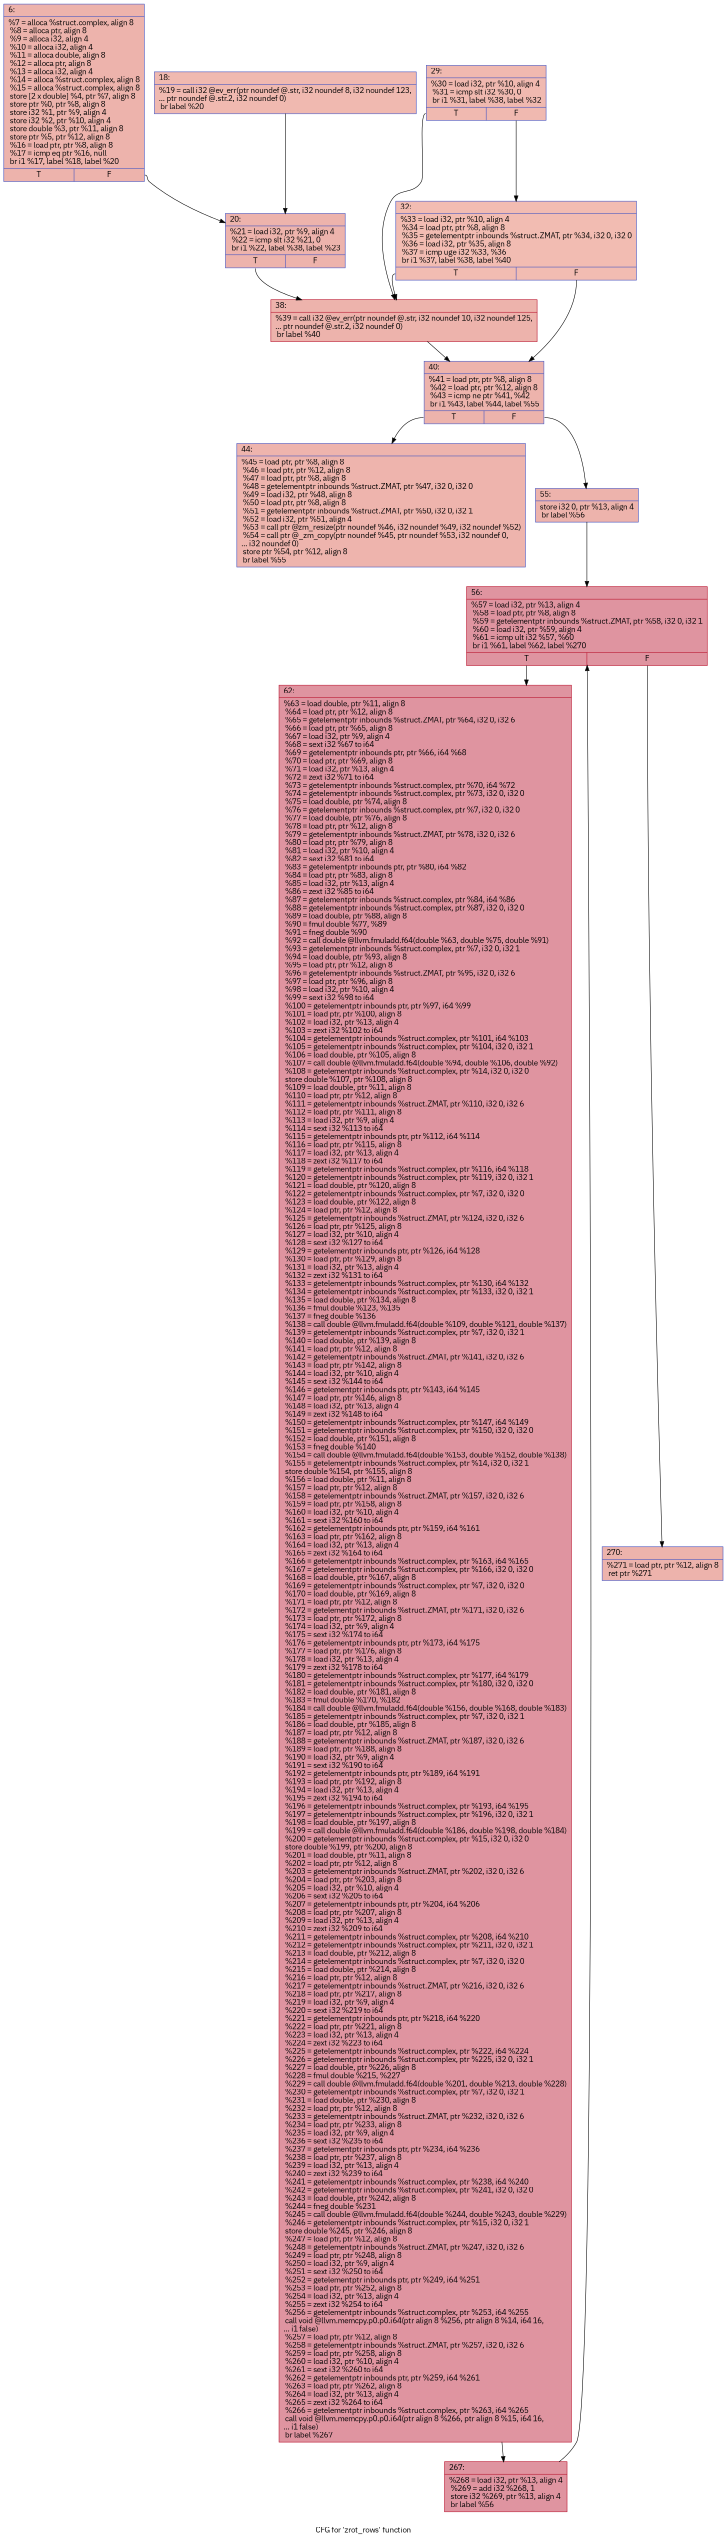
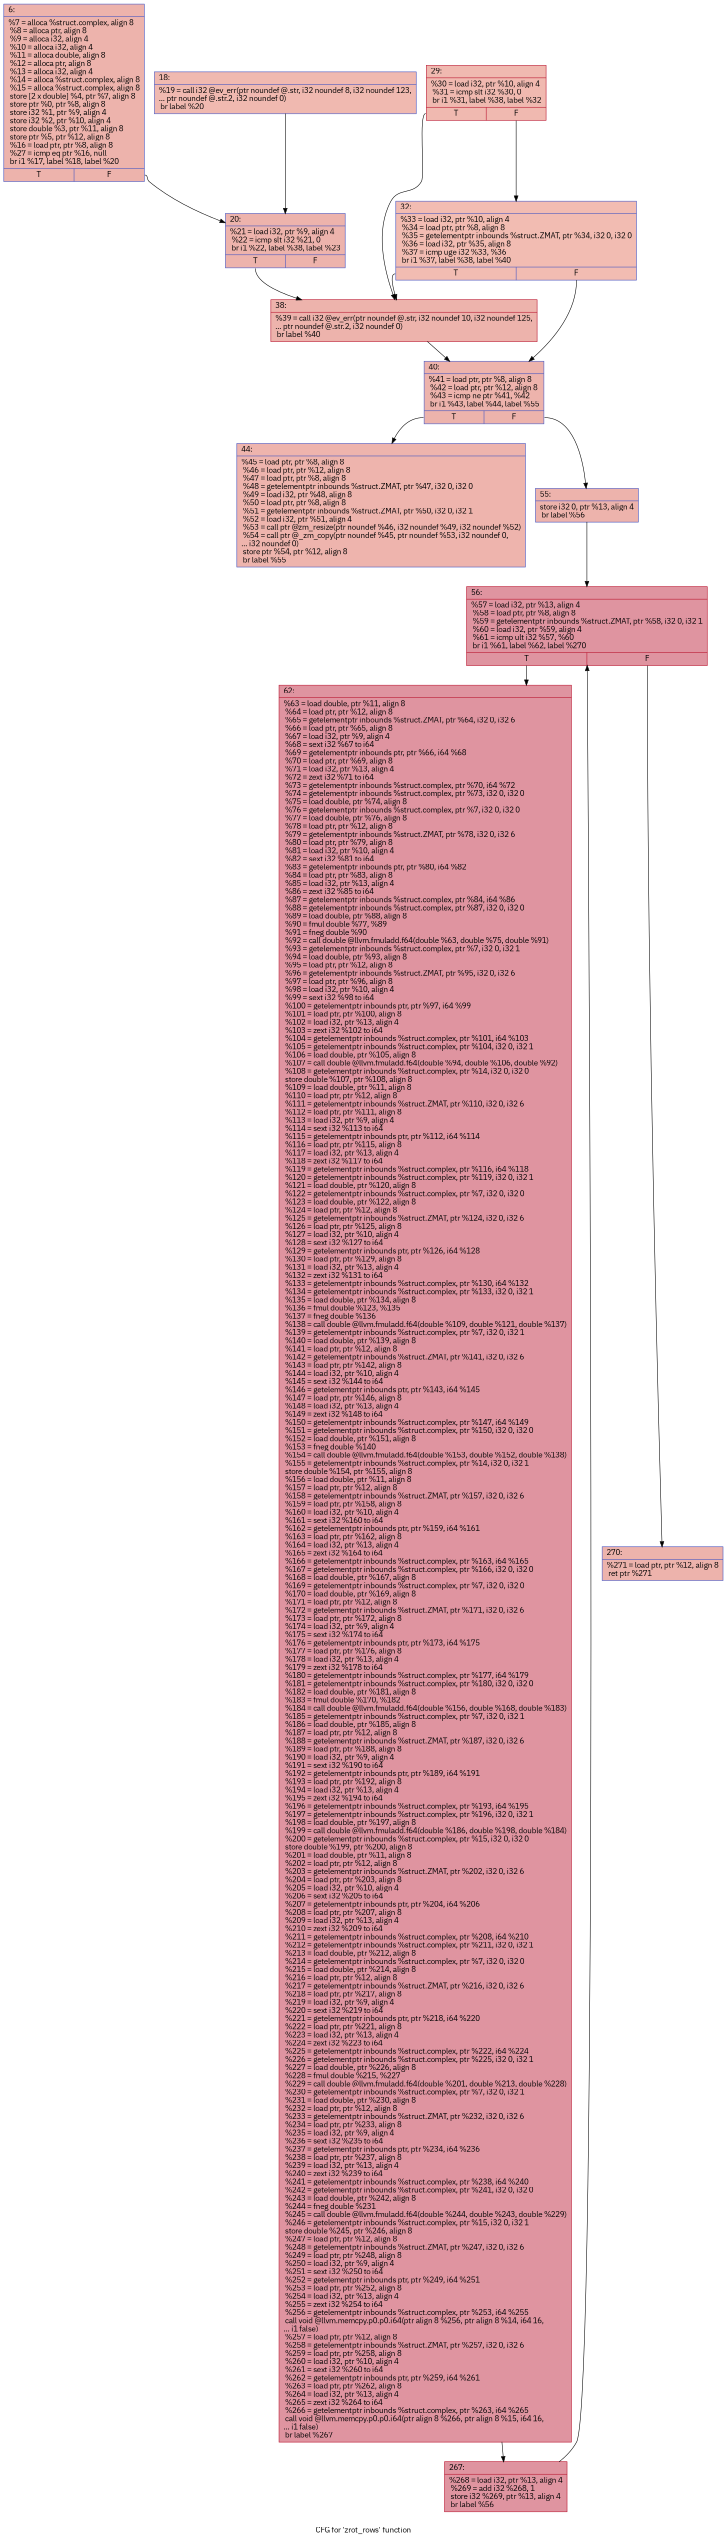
(486, 93) -> (486, 93)
(57, 154) -> (57, 154)
